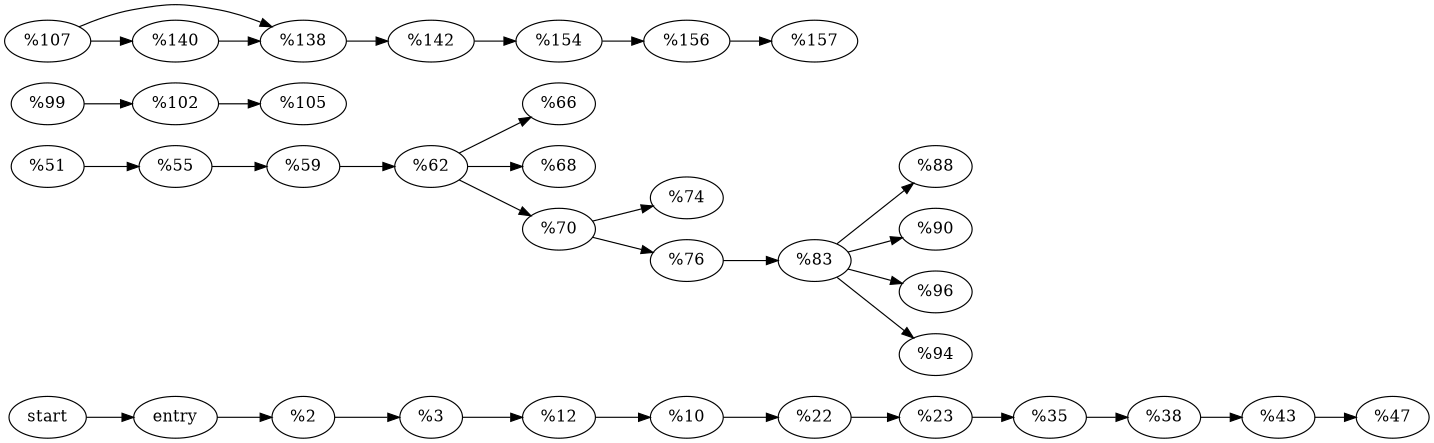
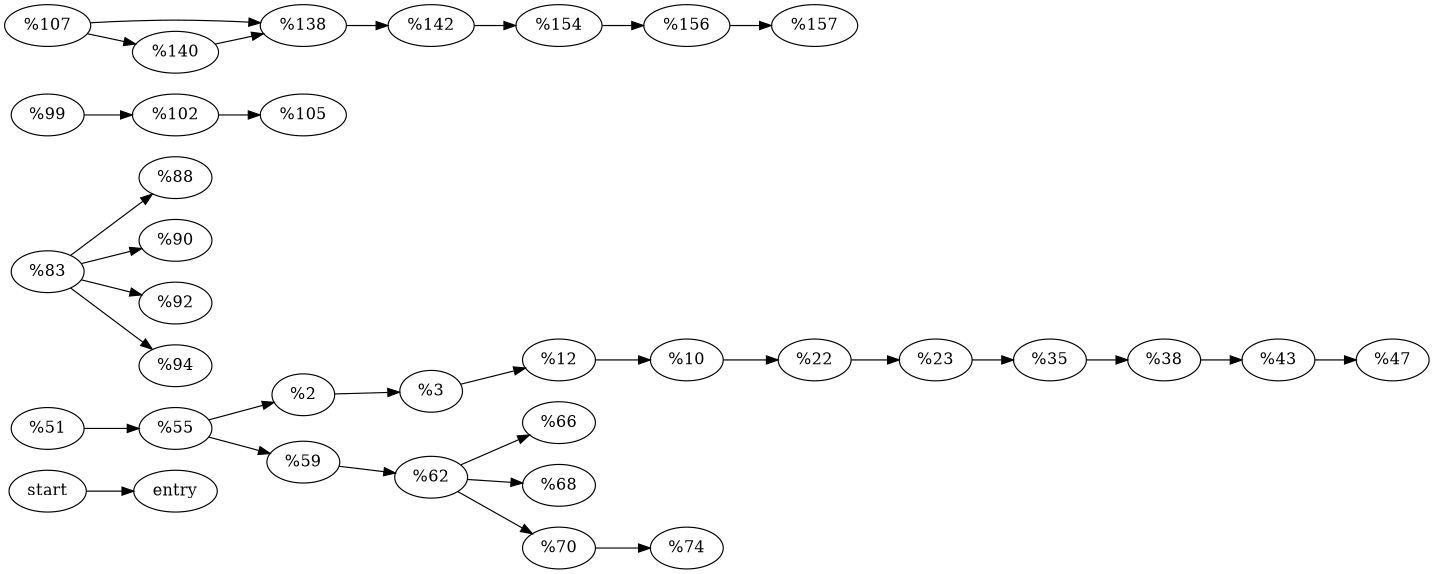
(687, 261) -> none
(936, 292) -> (175, 303)
(239, 417) -> (236, 413)
